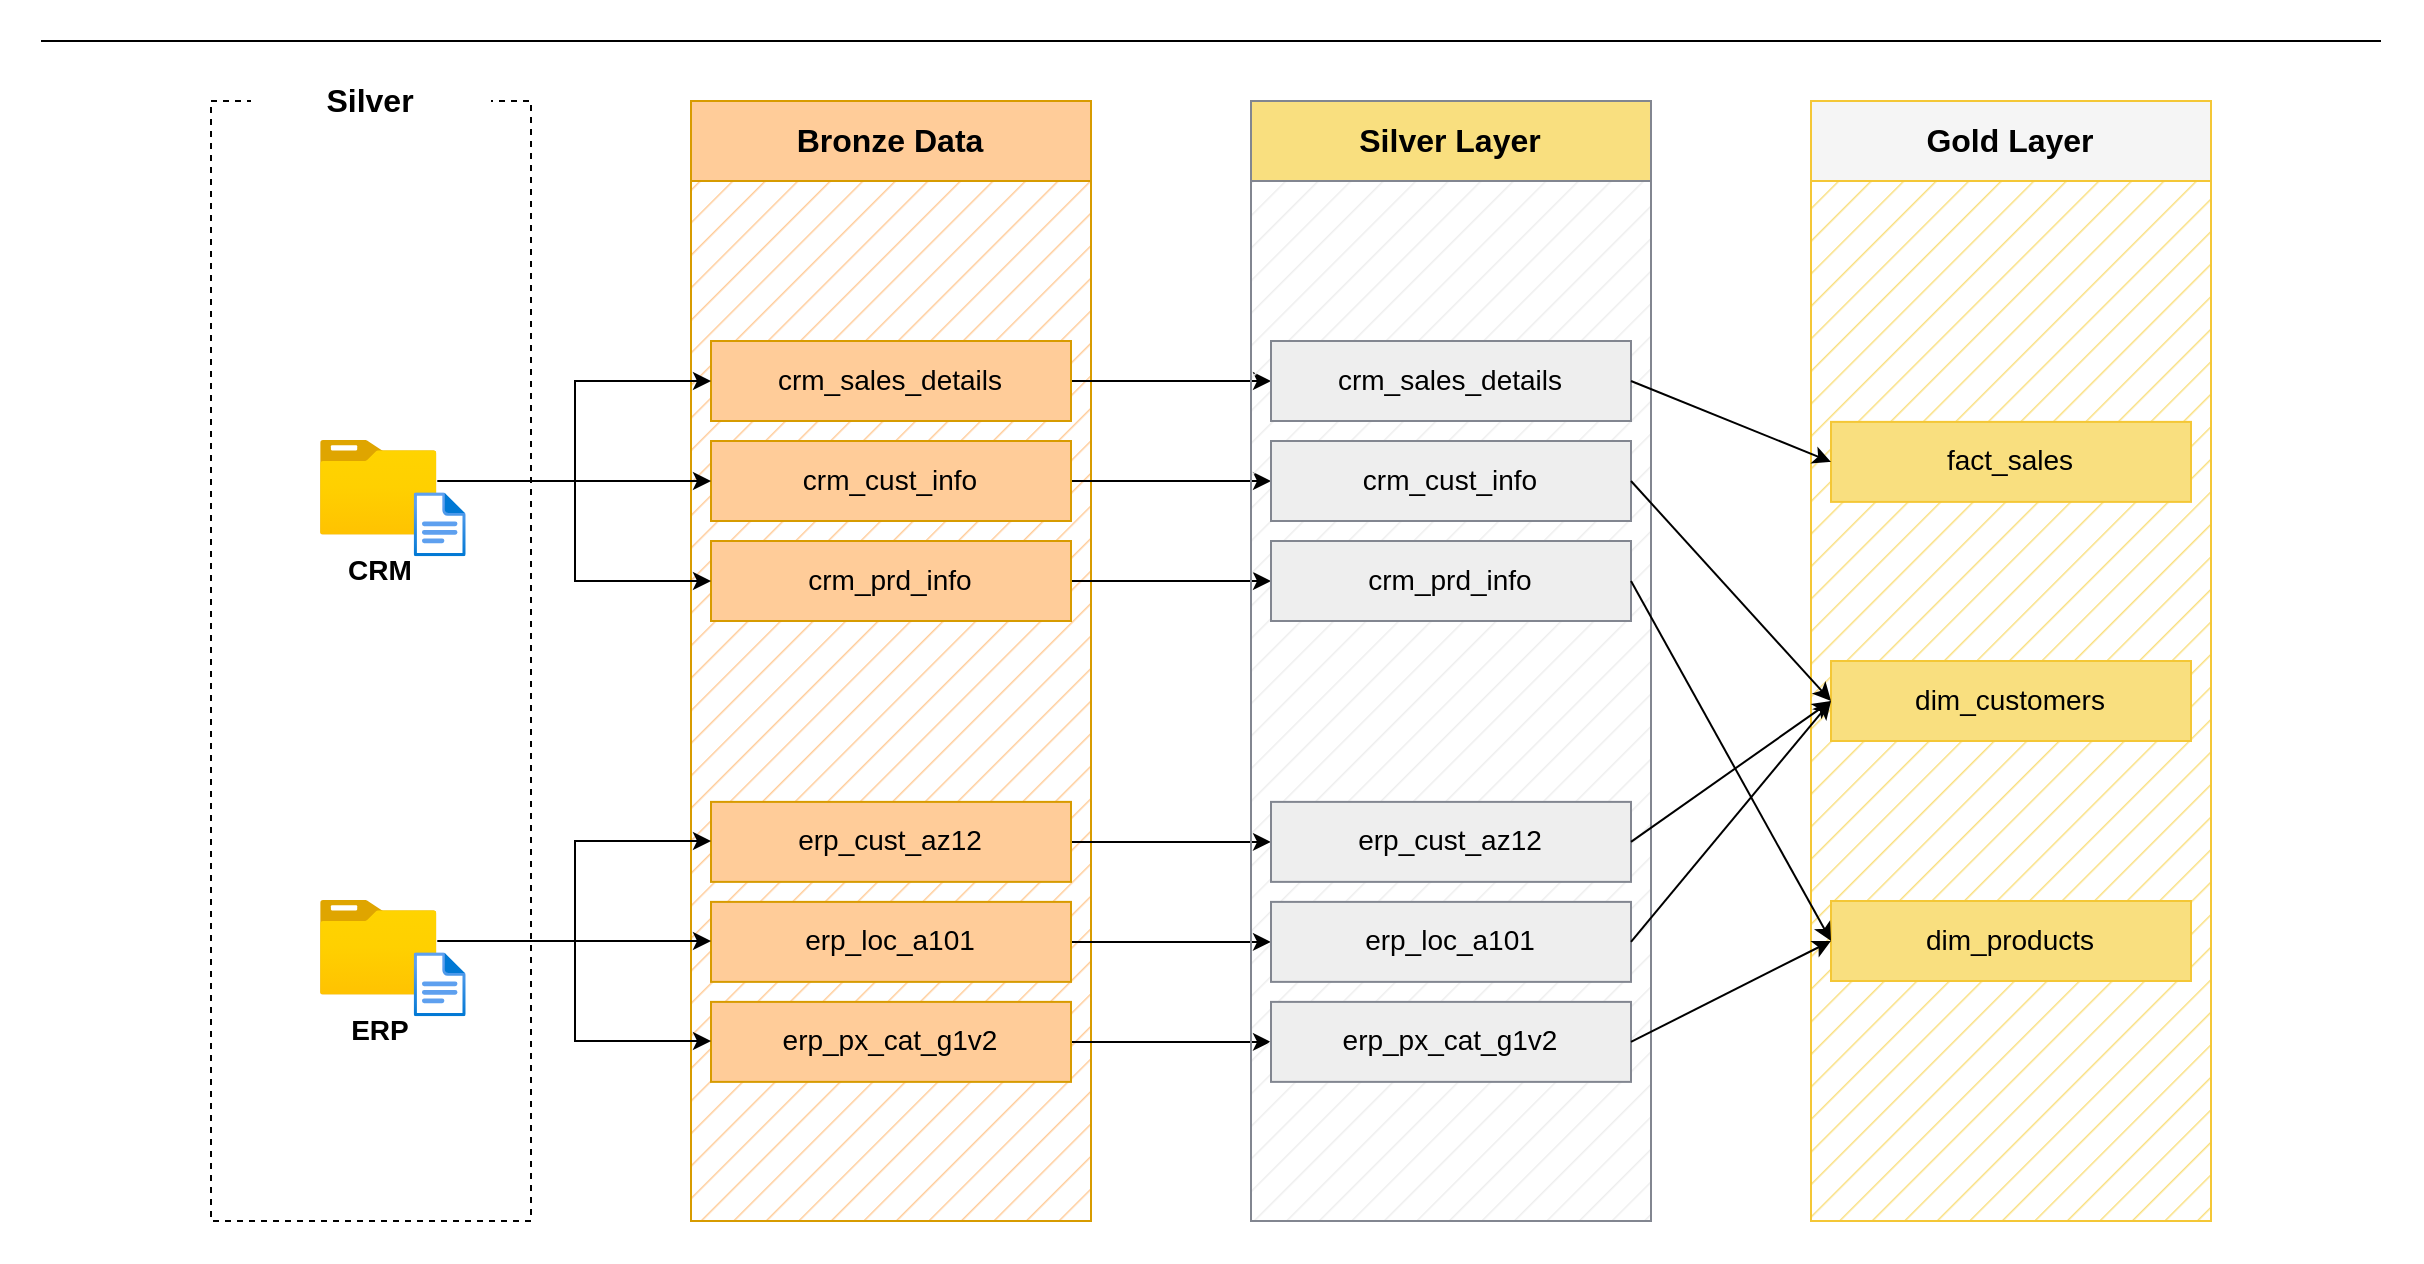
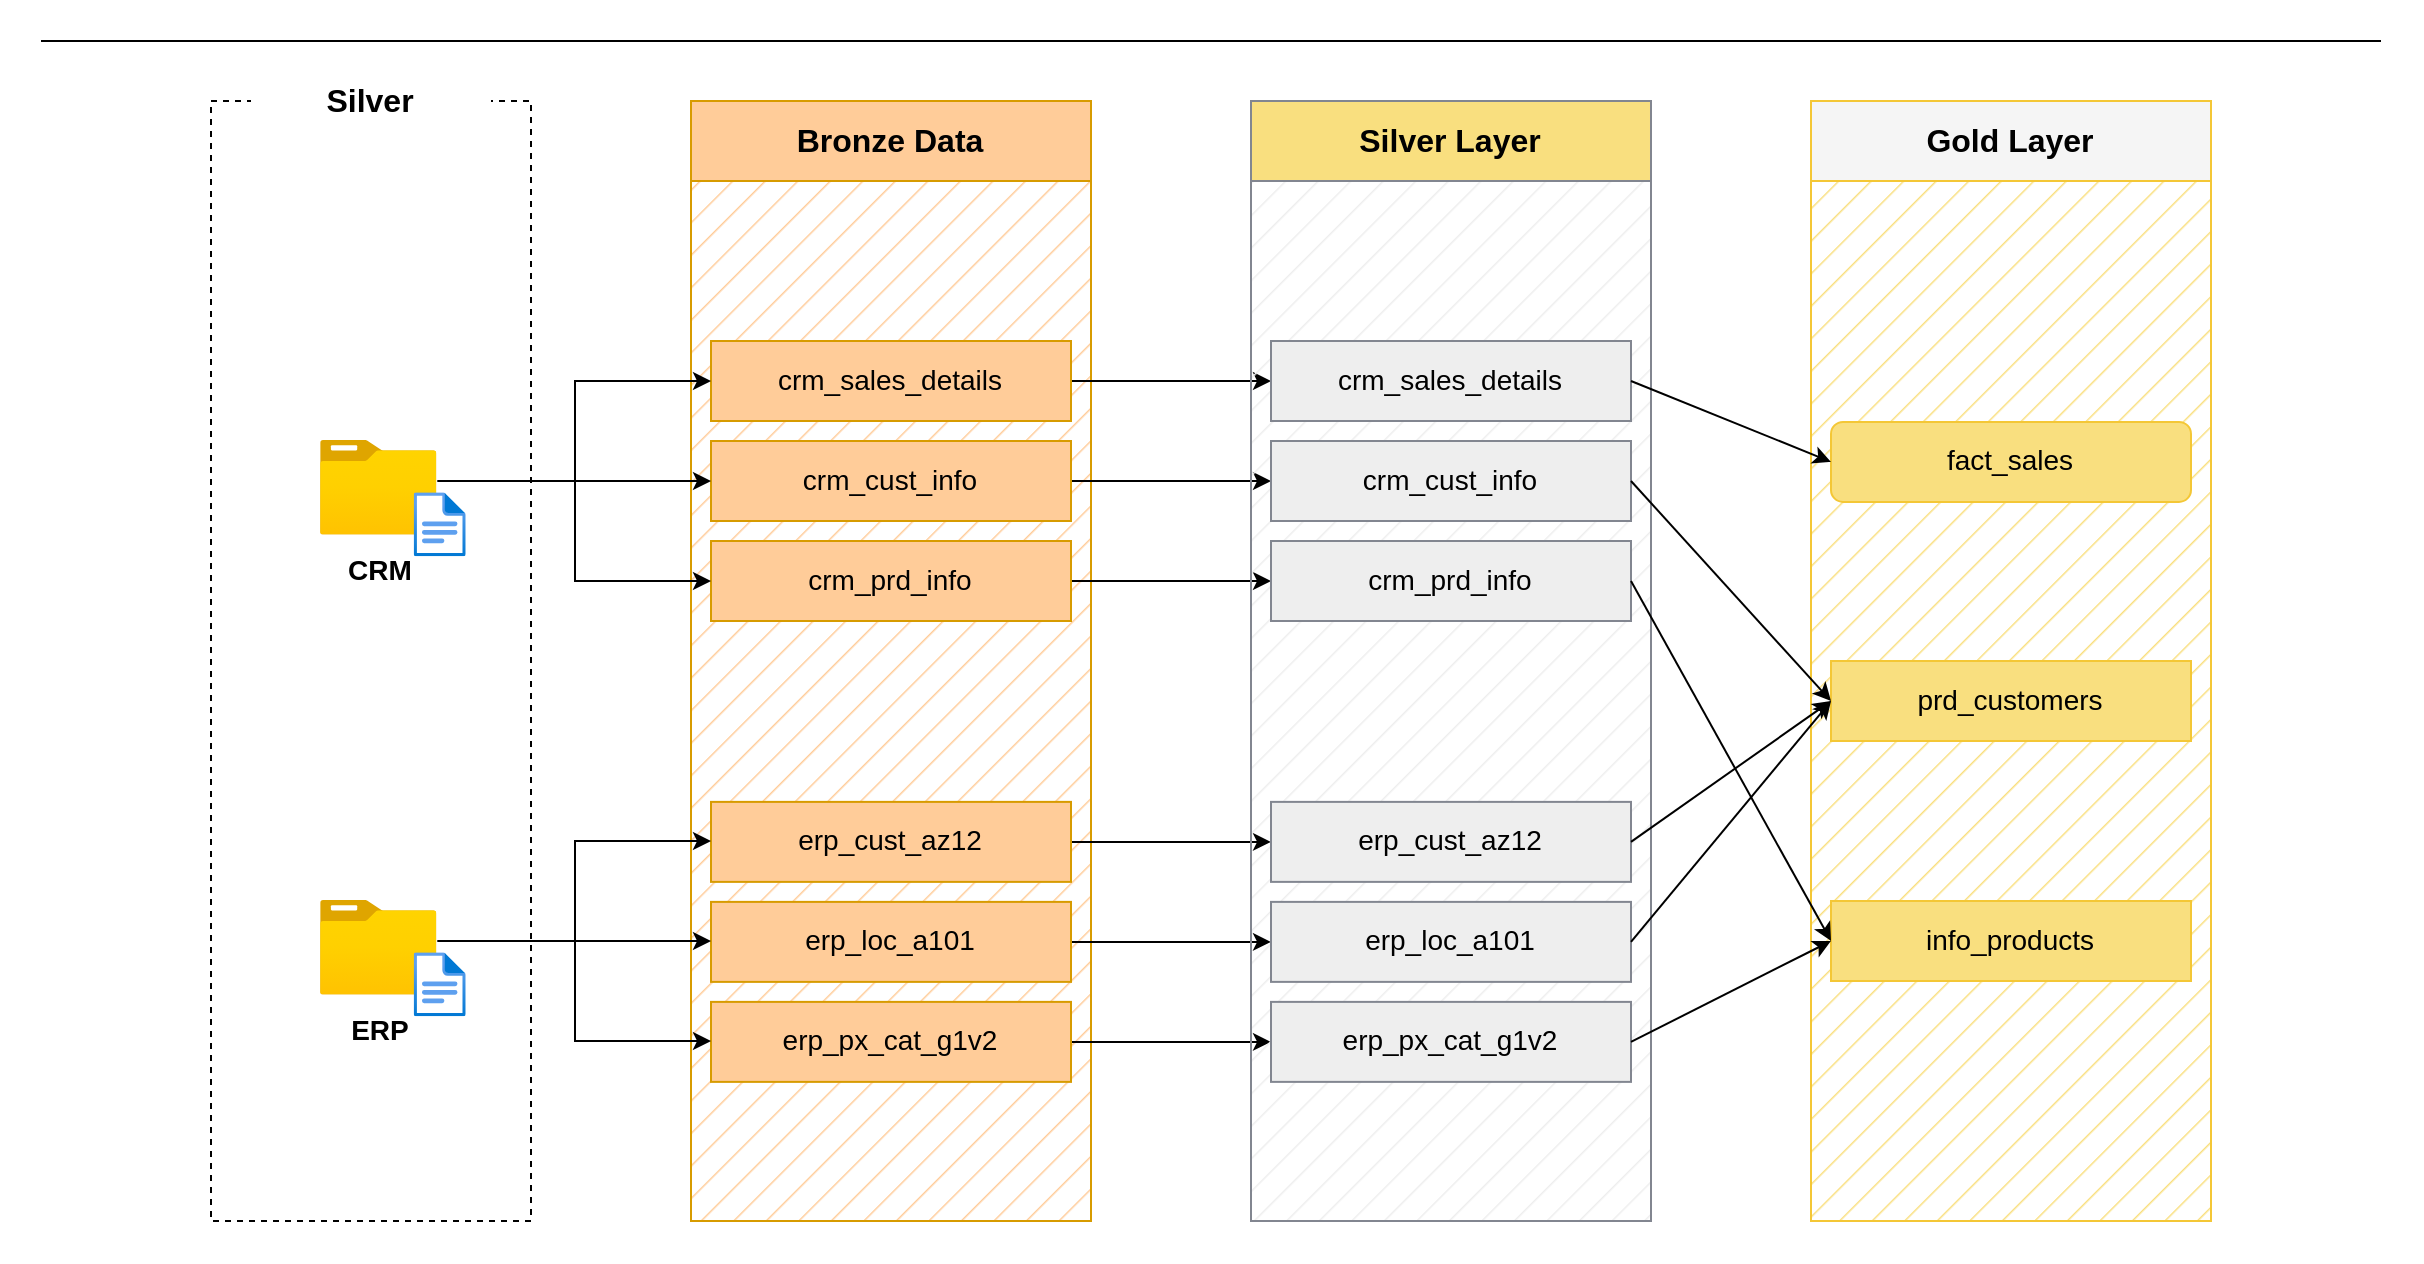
(2011, 462) -> (2011, 462)
(2011, 701) -> (2011, 701)
(2011, 941) -> (2011, 941)
